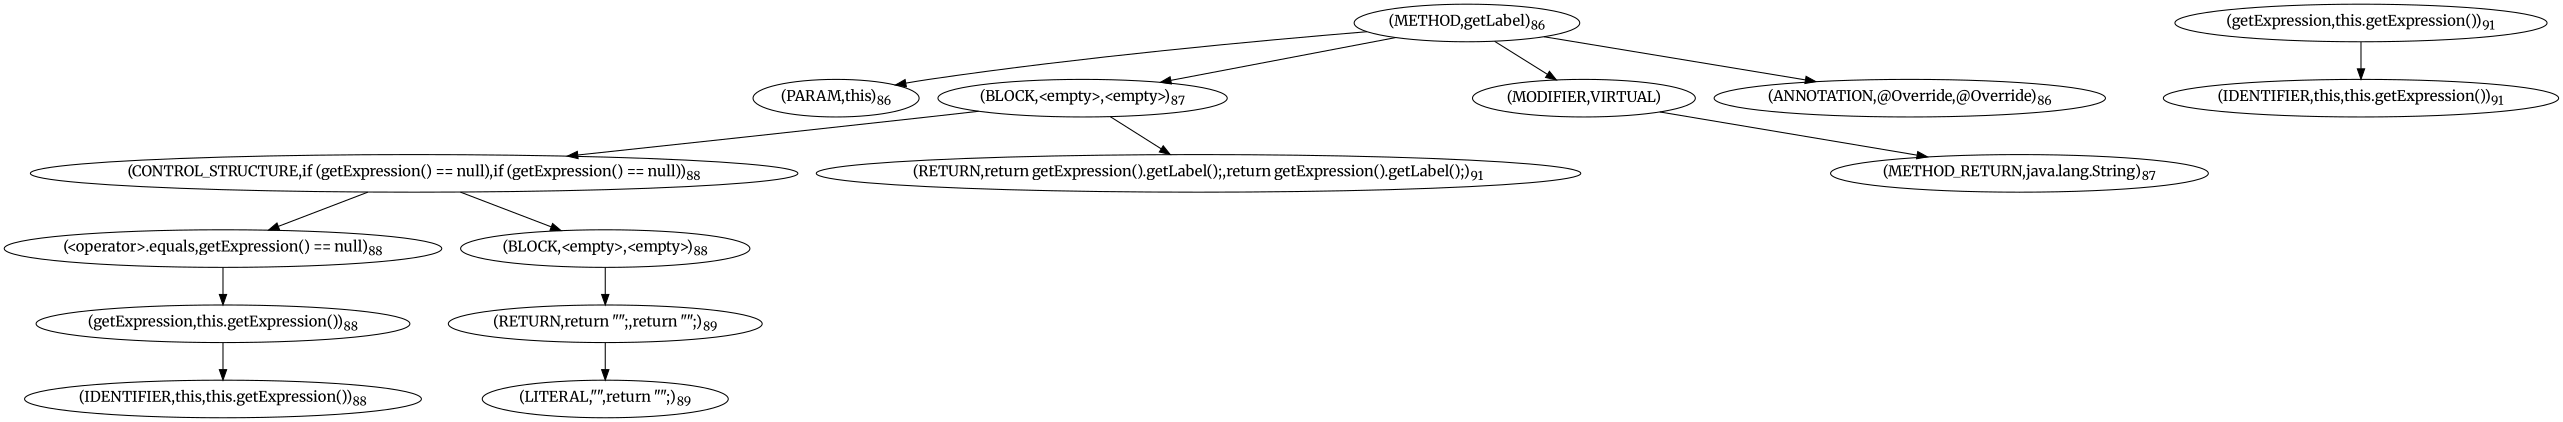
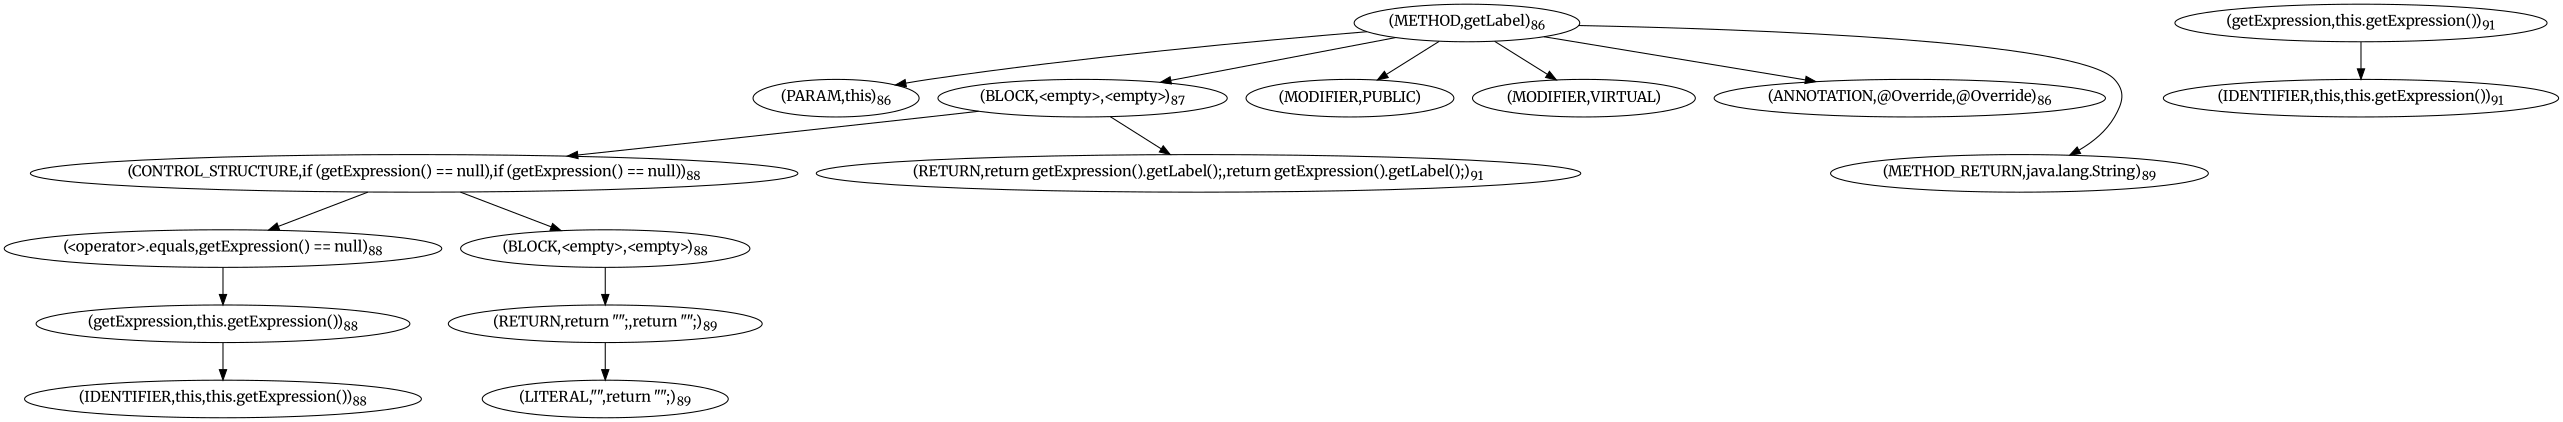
none -> (1350, 98)
(1788, 134) -> (1894, 39)
(2149, 172) -> (2149, 172)
